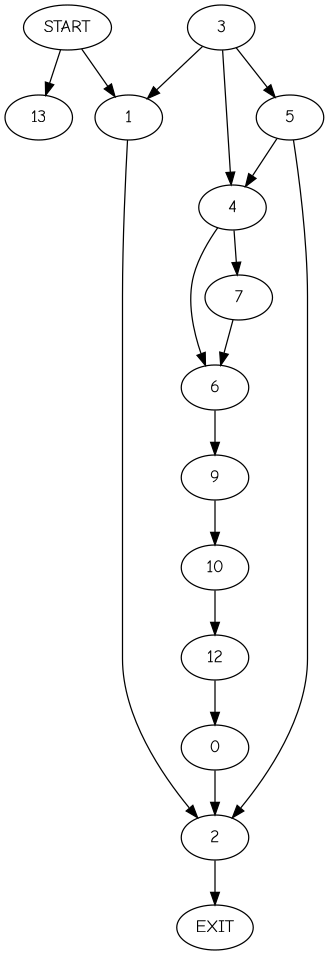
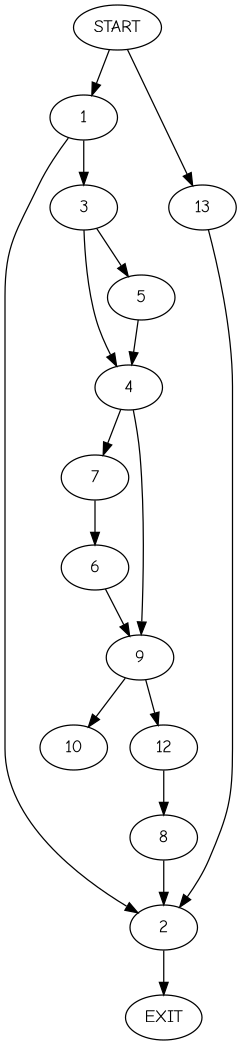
(180, 68) -> (84, 156)
(191, 288) -> (143, 516)
(308, 482) -> (232, 567)
(215, 606) -> (150, 696)
(215, 748) -> (164, 838)
